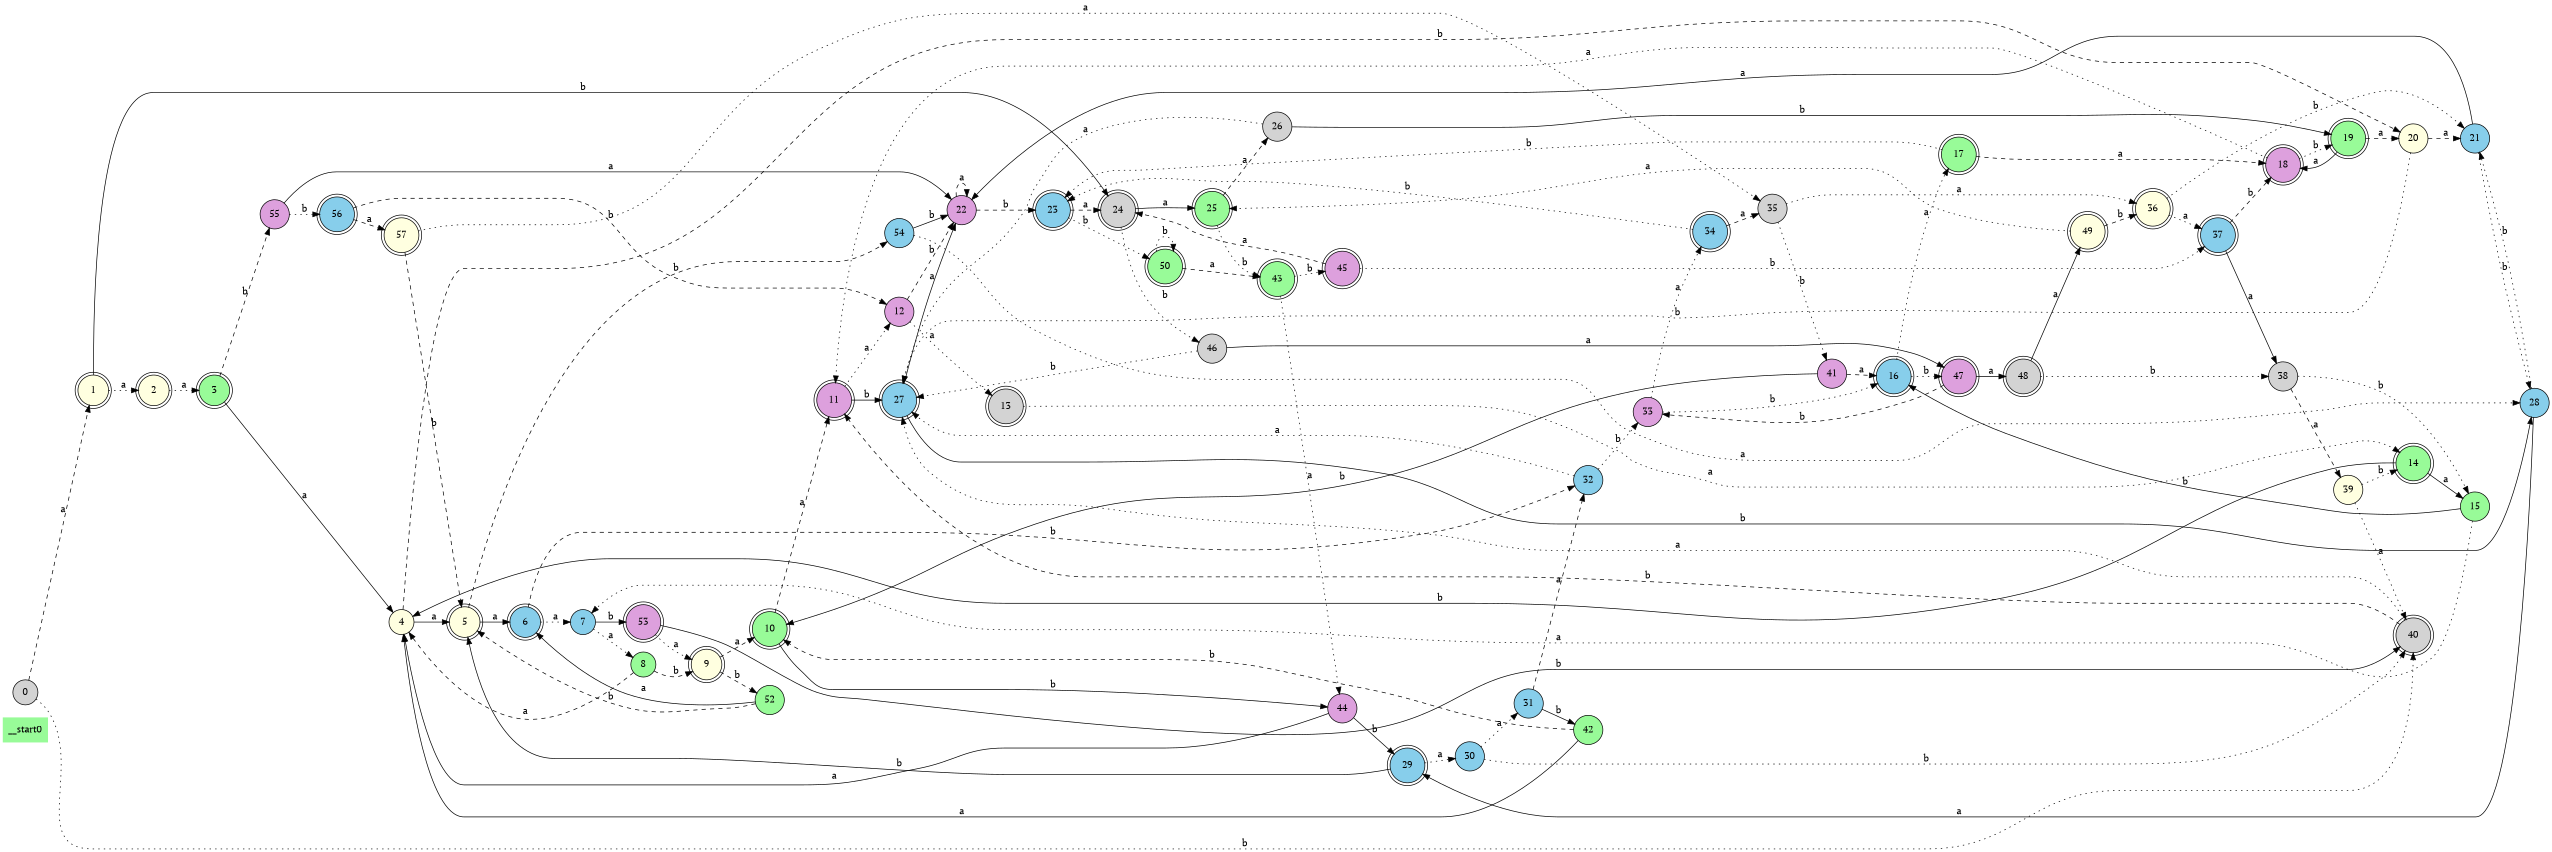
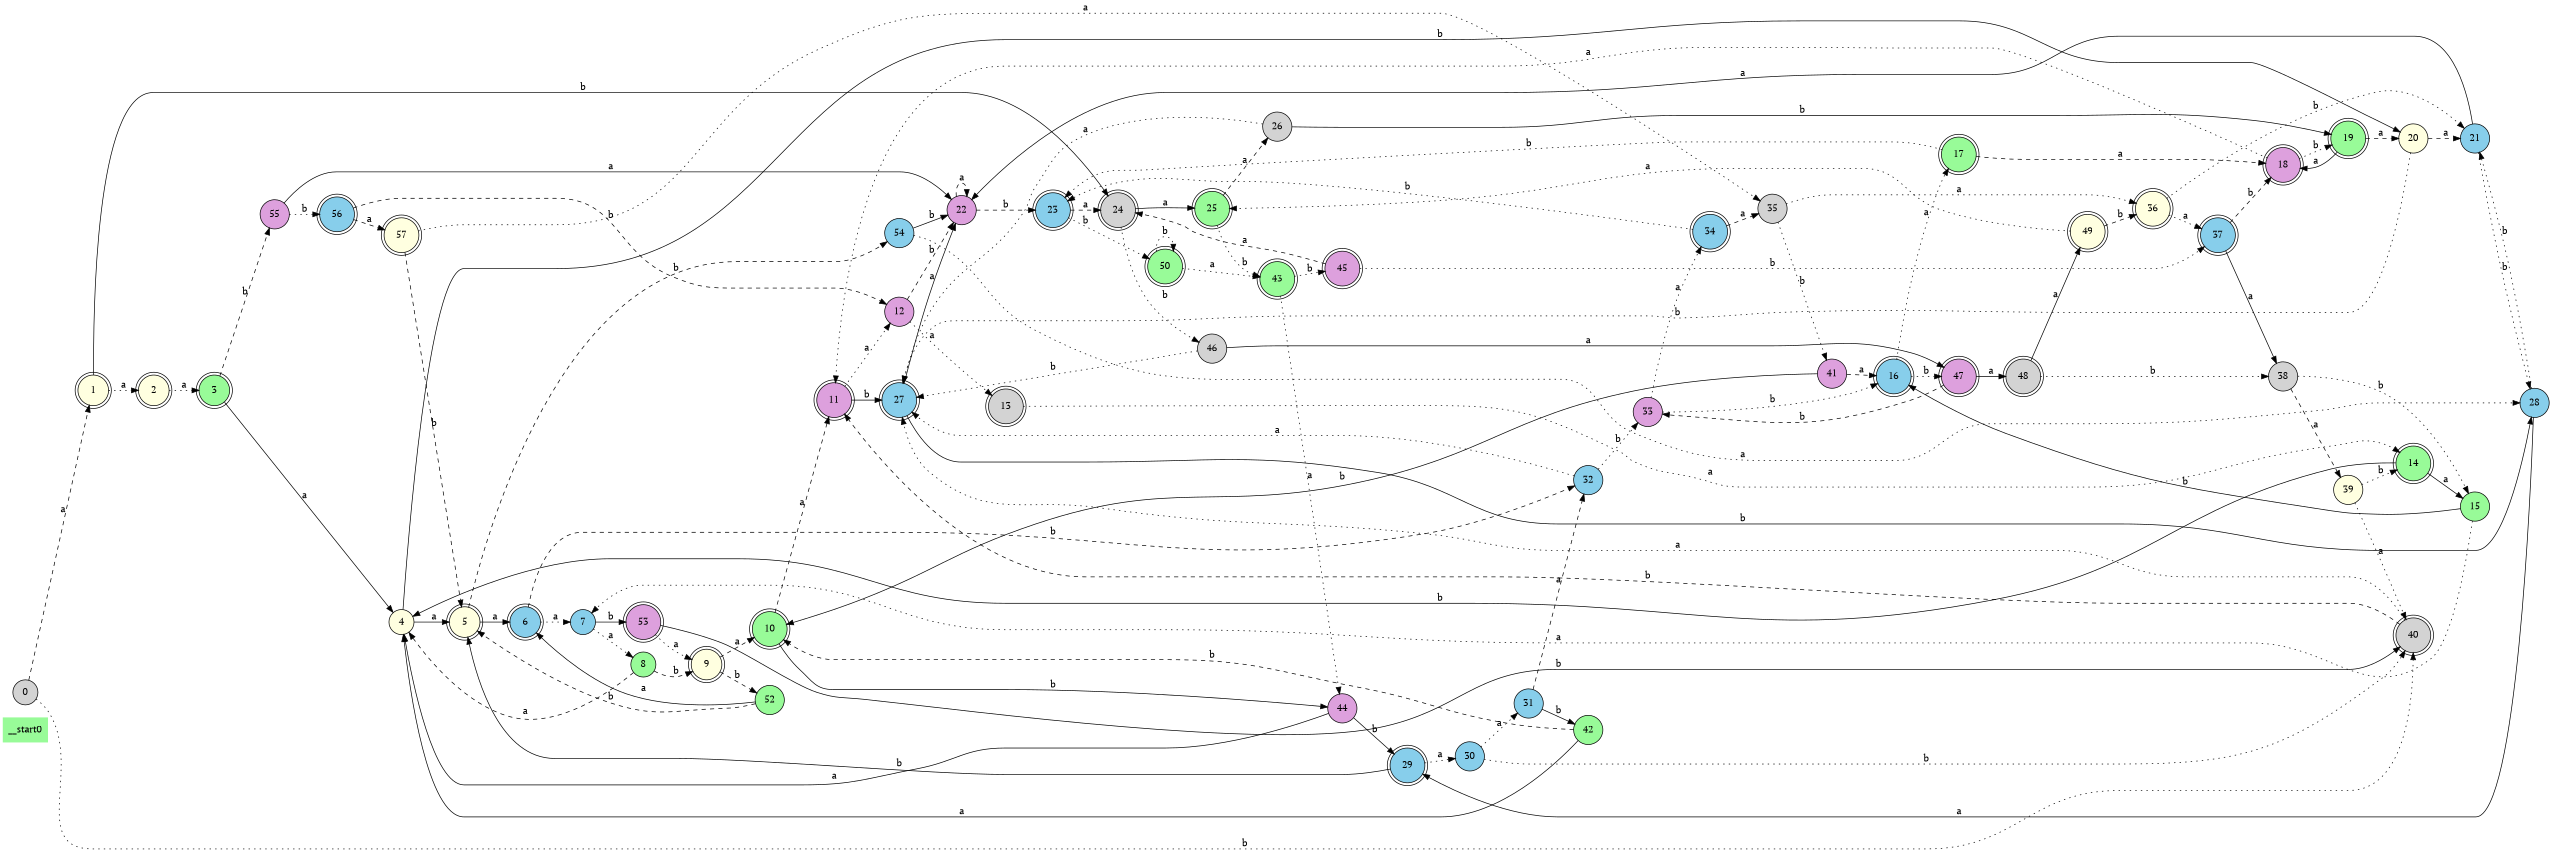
(1229, 40) -> (1229, 40)
(1218, 272) -> (1218, 272)
